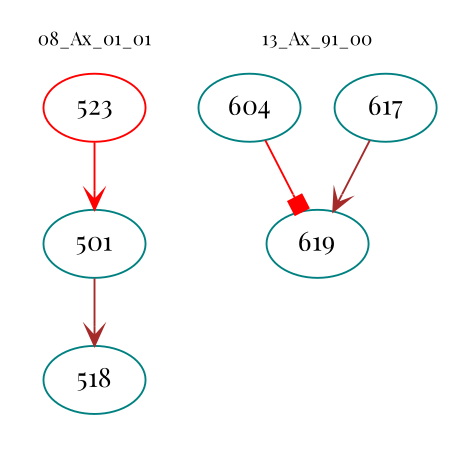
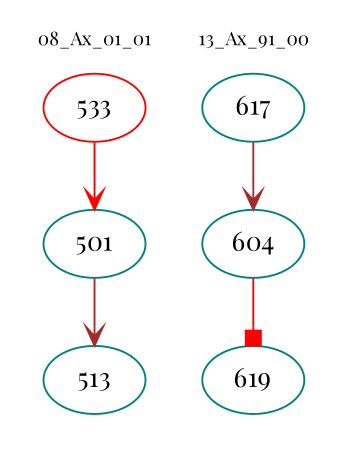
(95, 108) -> (95, 108)
(356, 167) -> (253, 167)
(95, 380) -> (95, 380)
